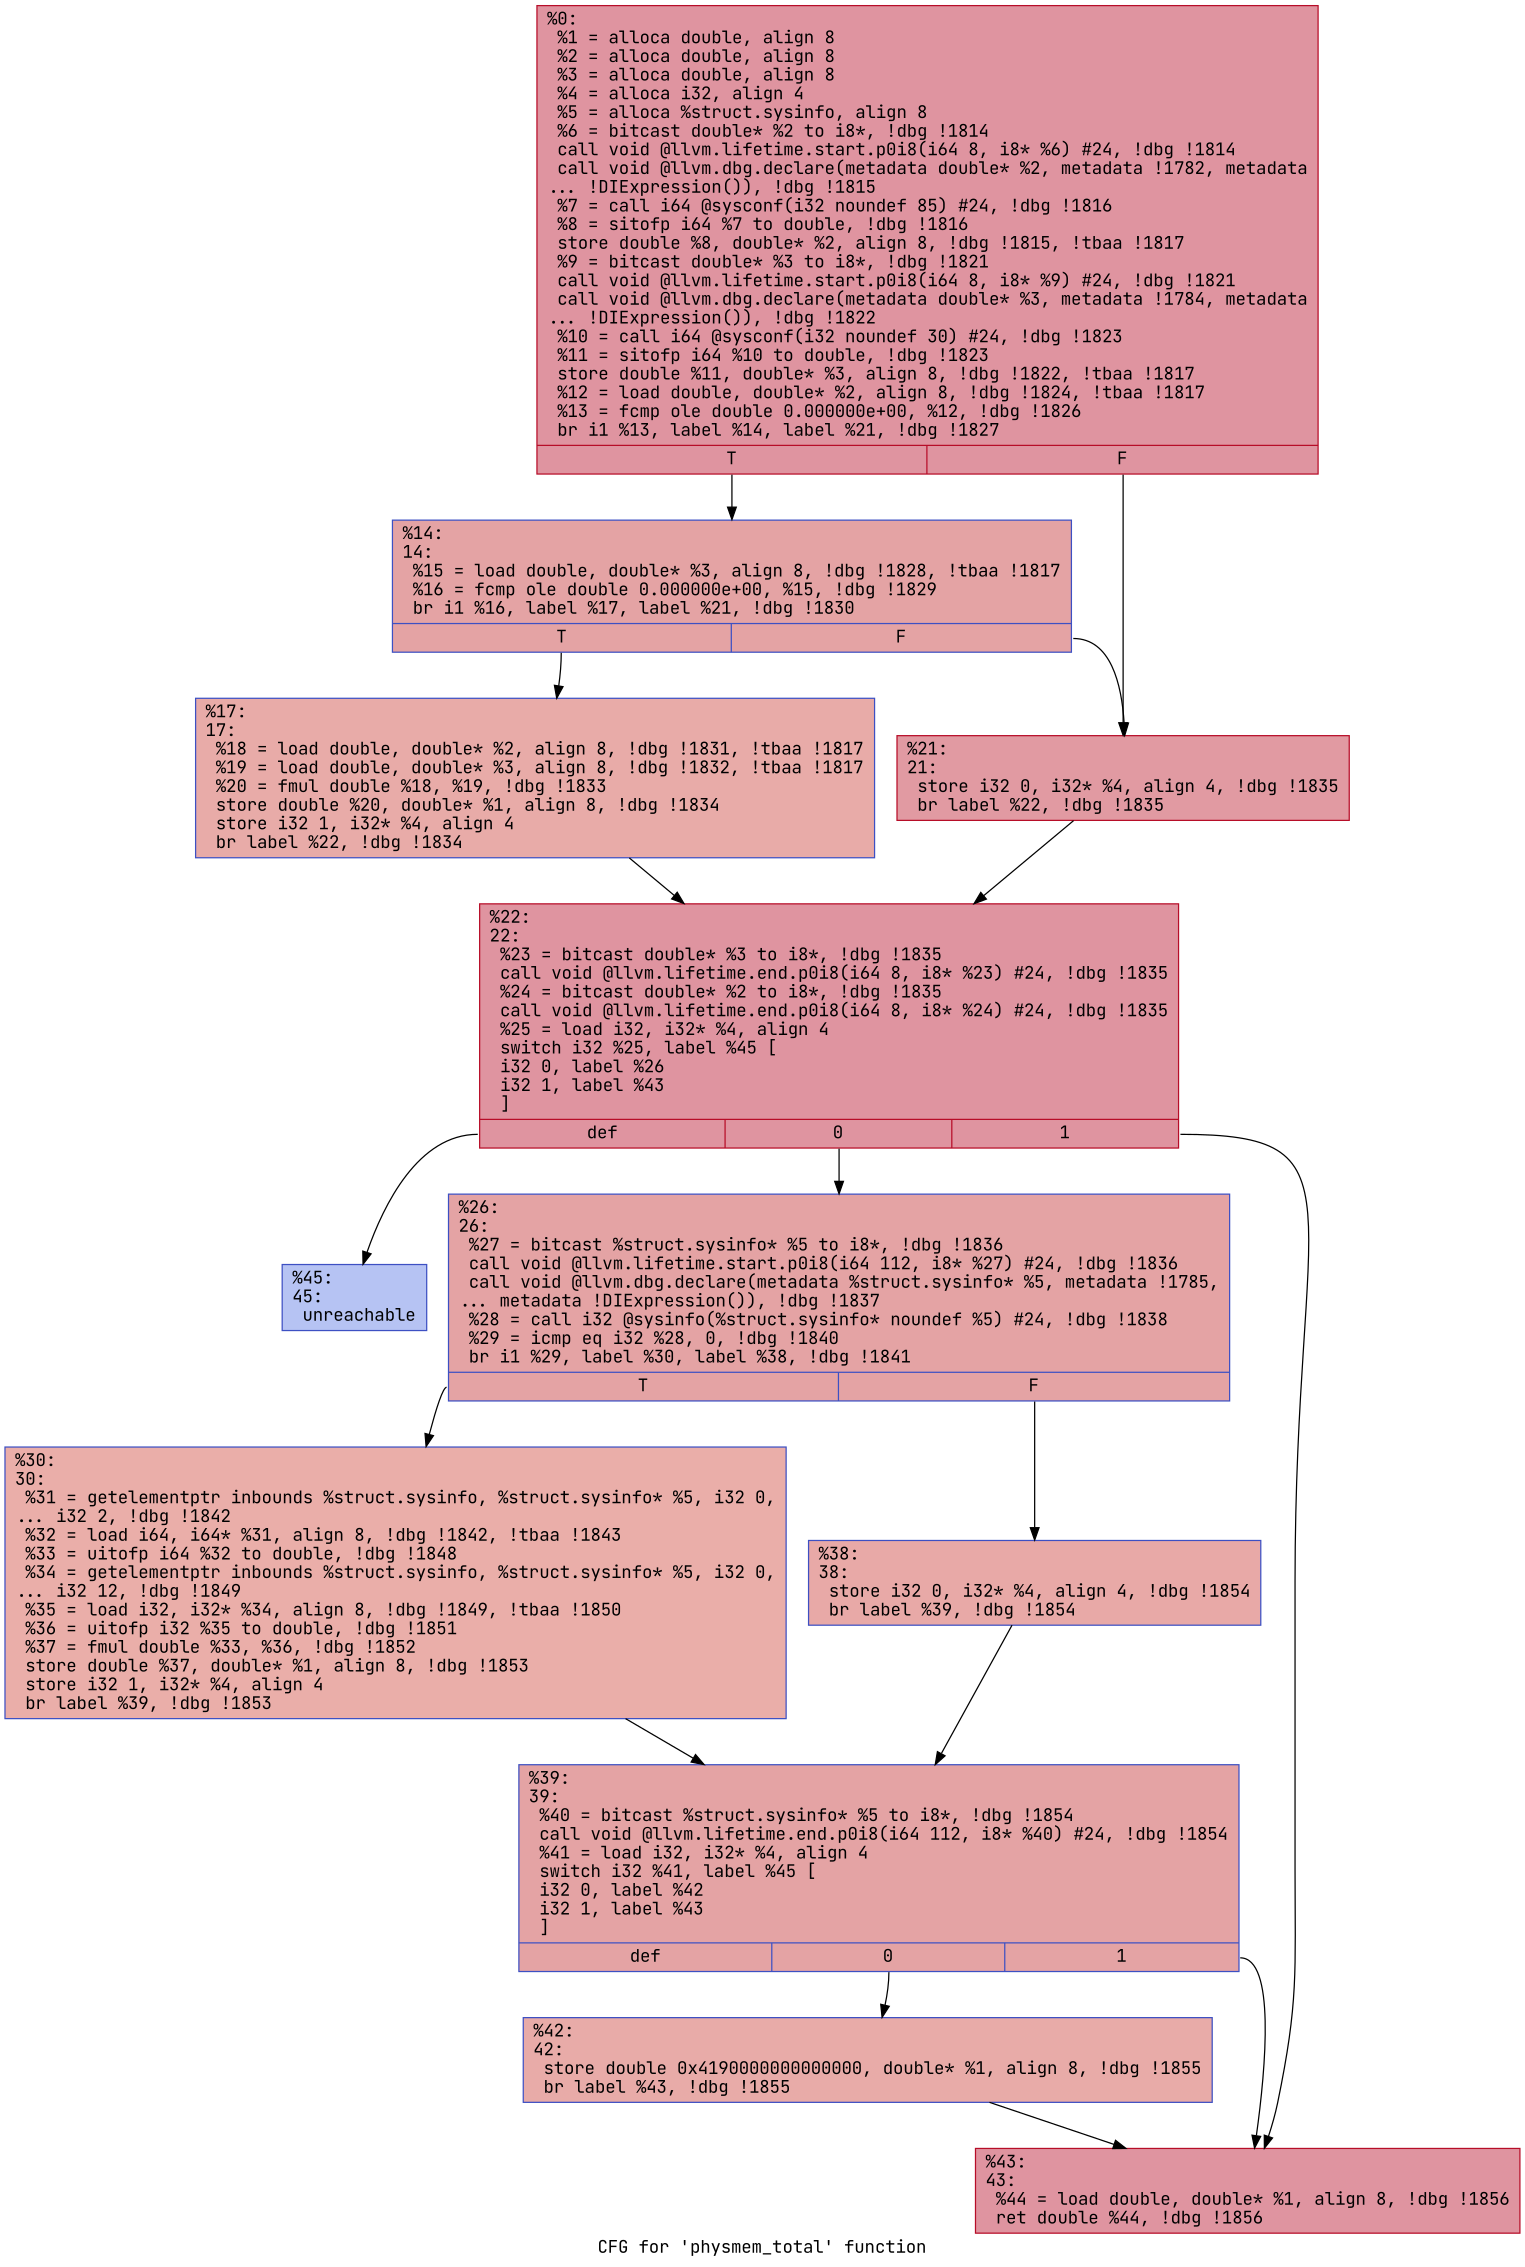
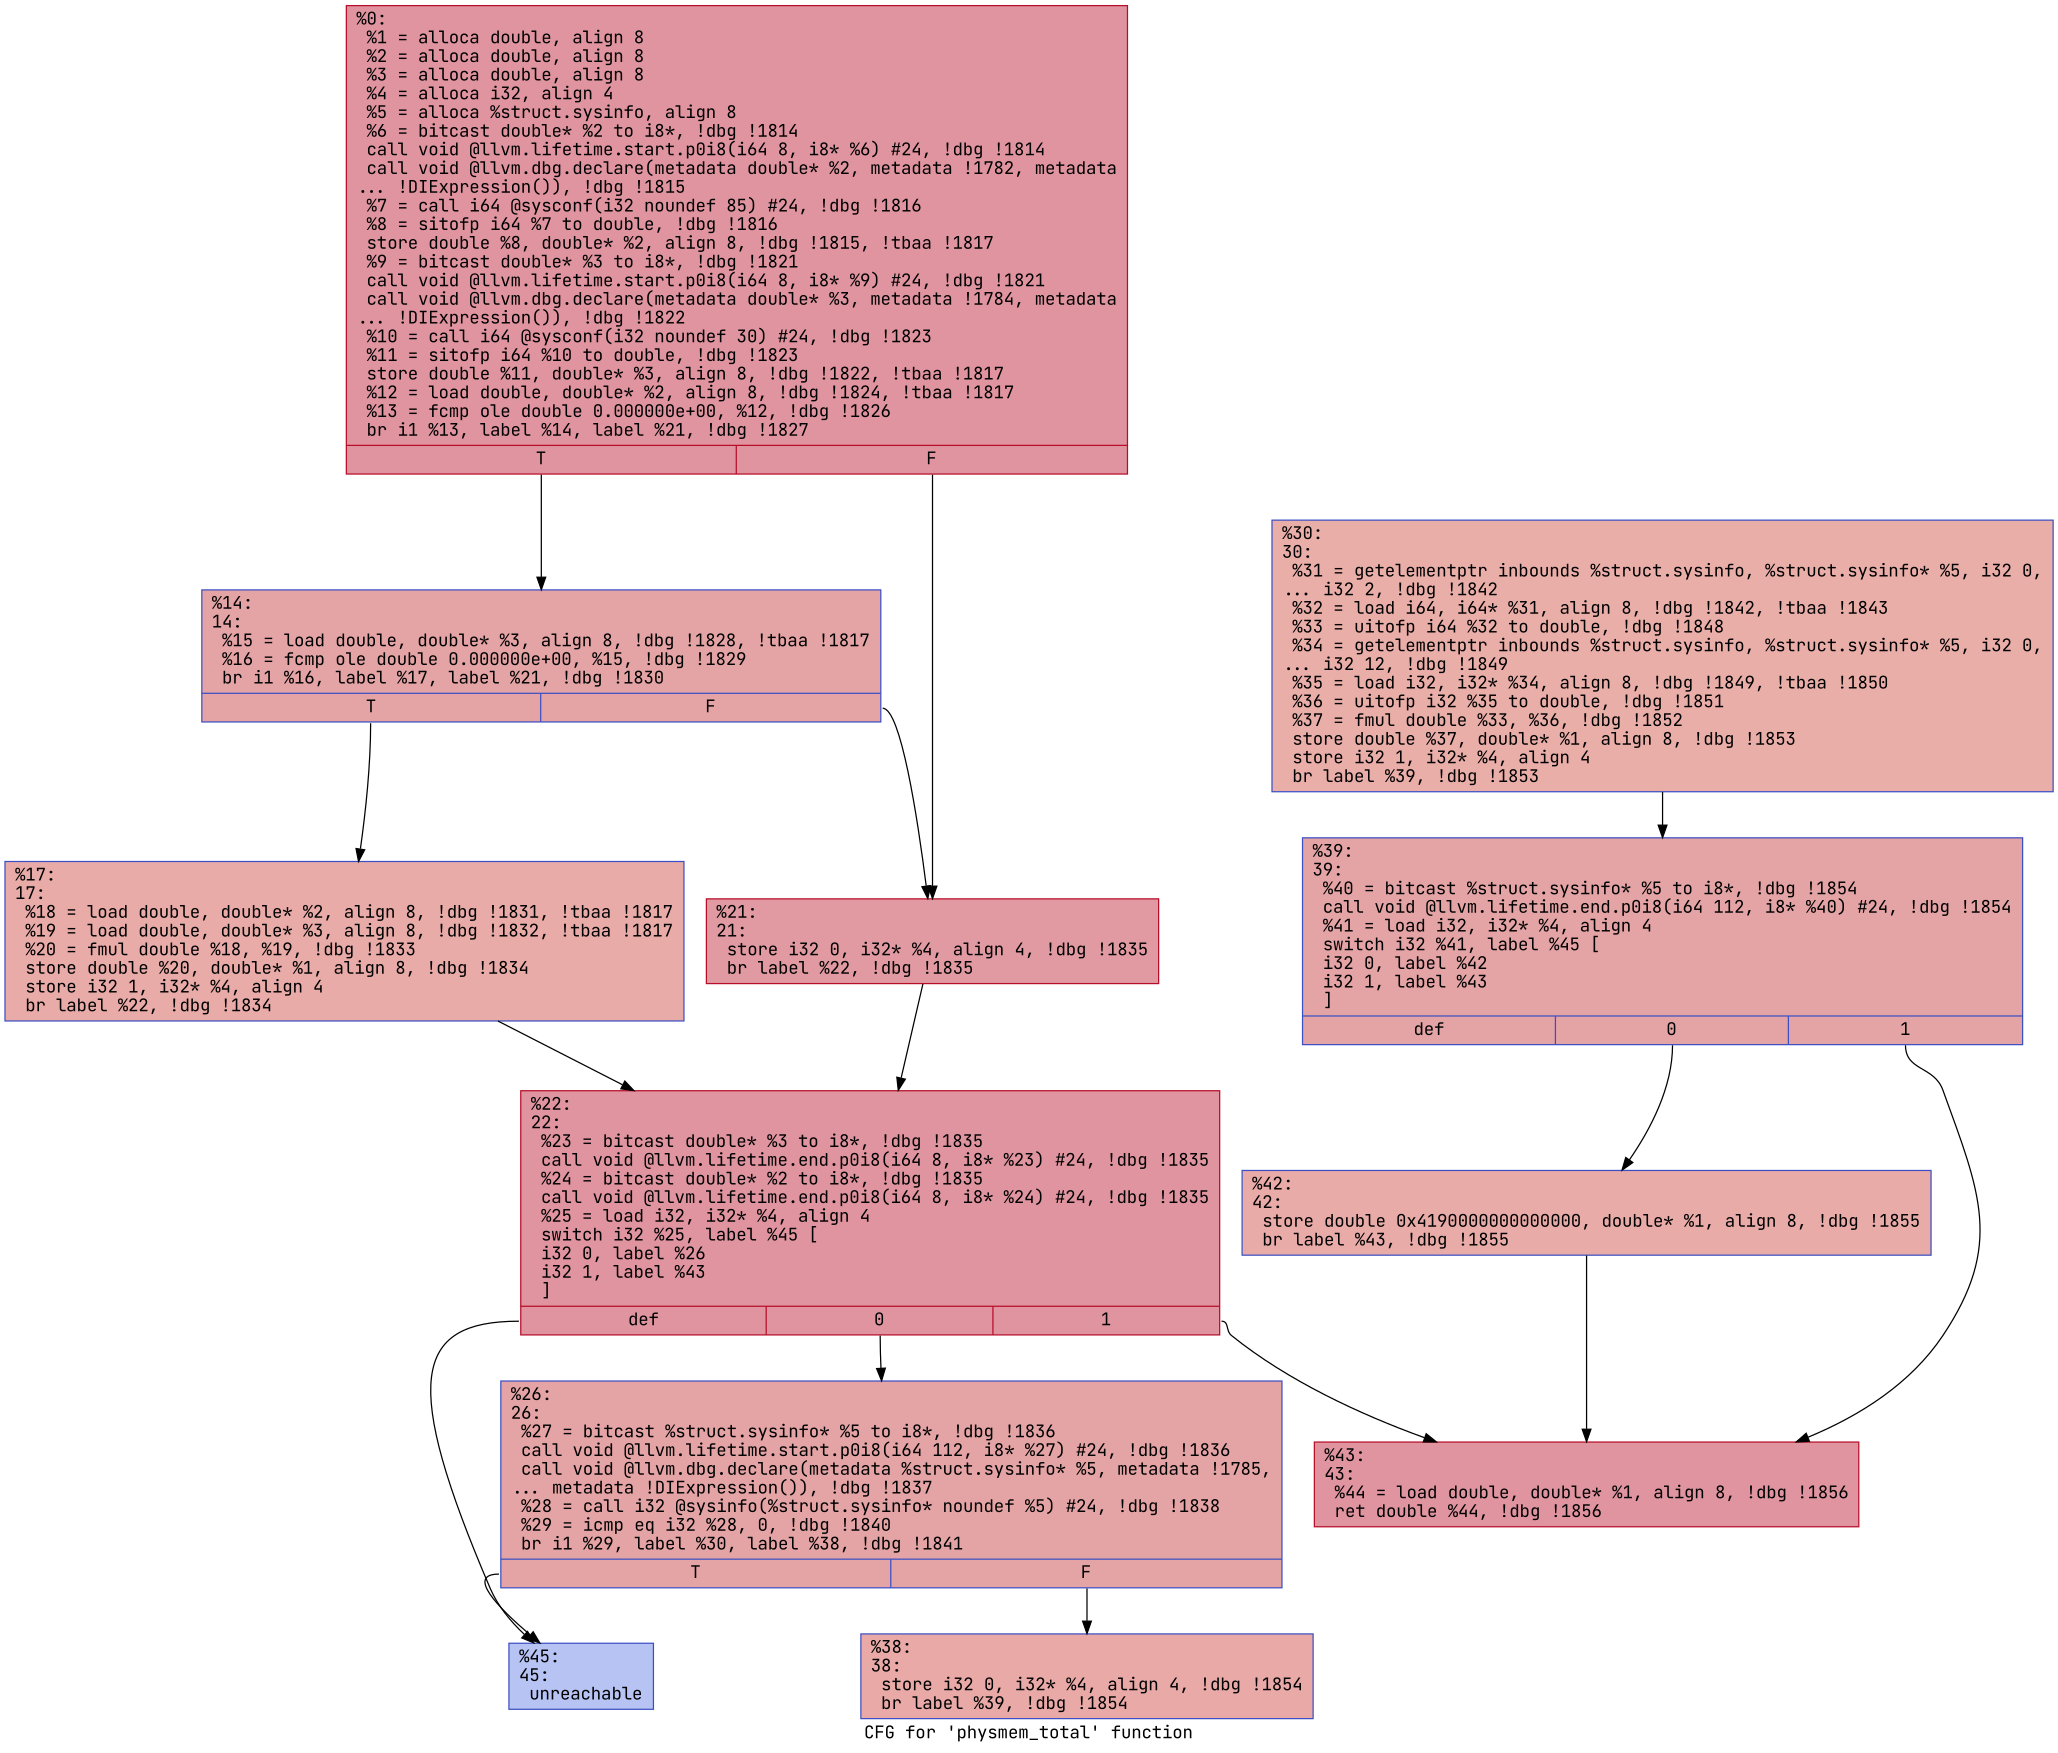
(436, 1410) -> (498, 1604)
(977, 1689) -> none
